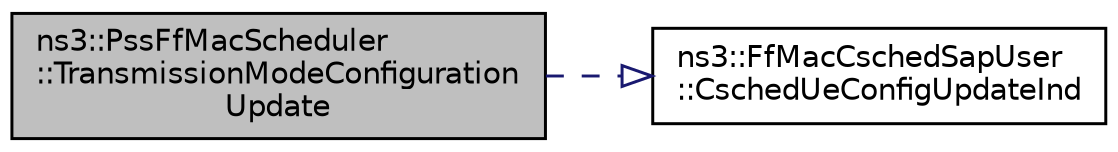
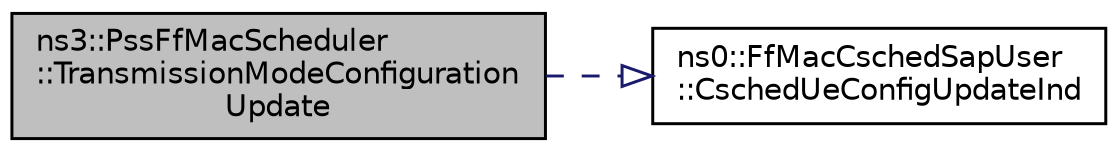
(879, 76) -> (879, 76)
